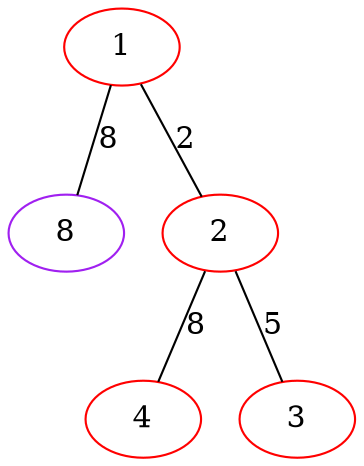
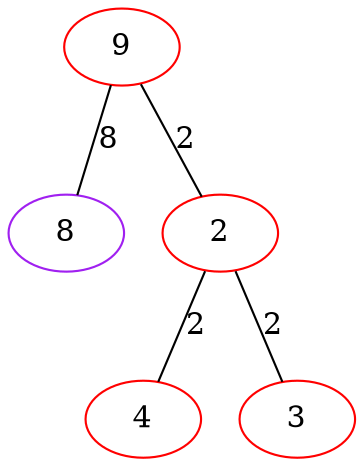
(122, 47) -> (122, 47)
(197, 326) -> (197, 326)
(274, 326) -> (274, 326)
